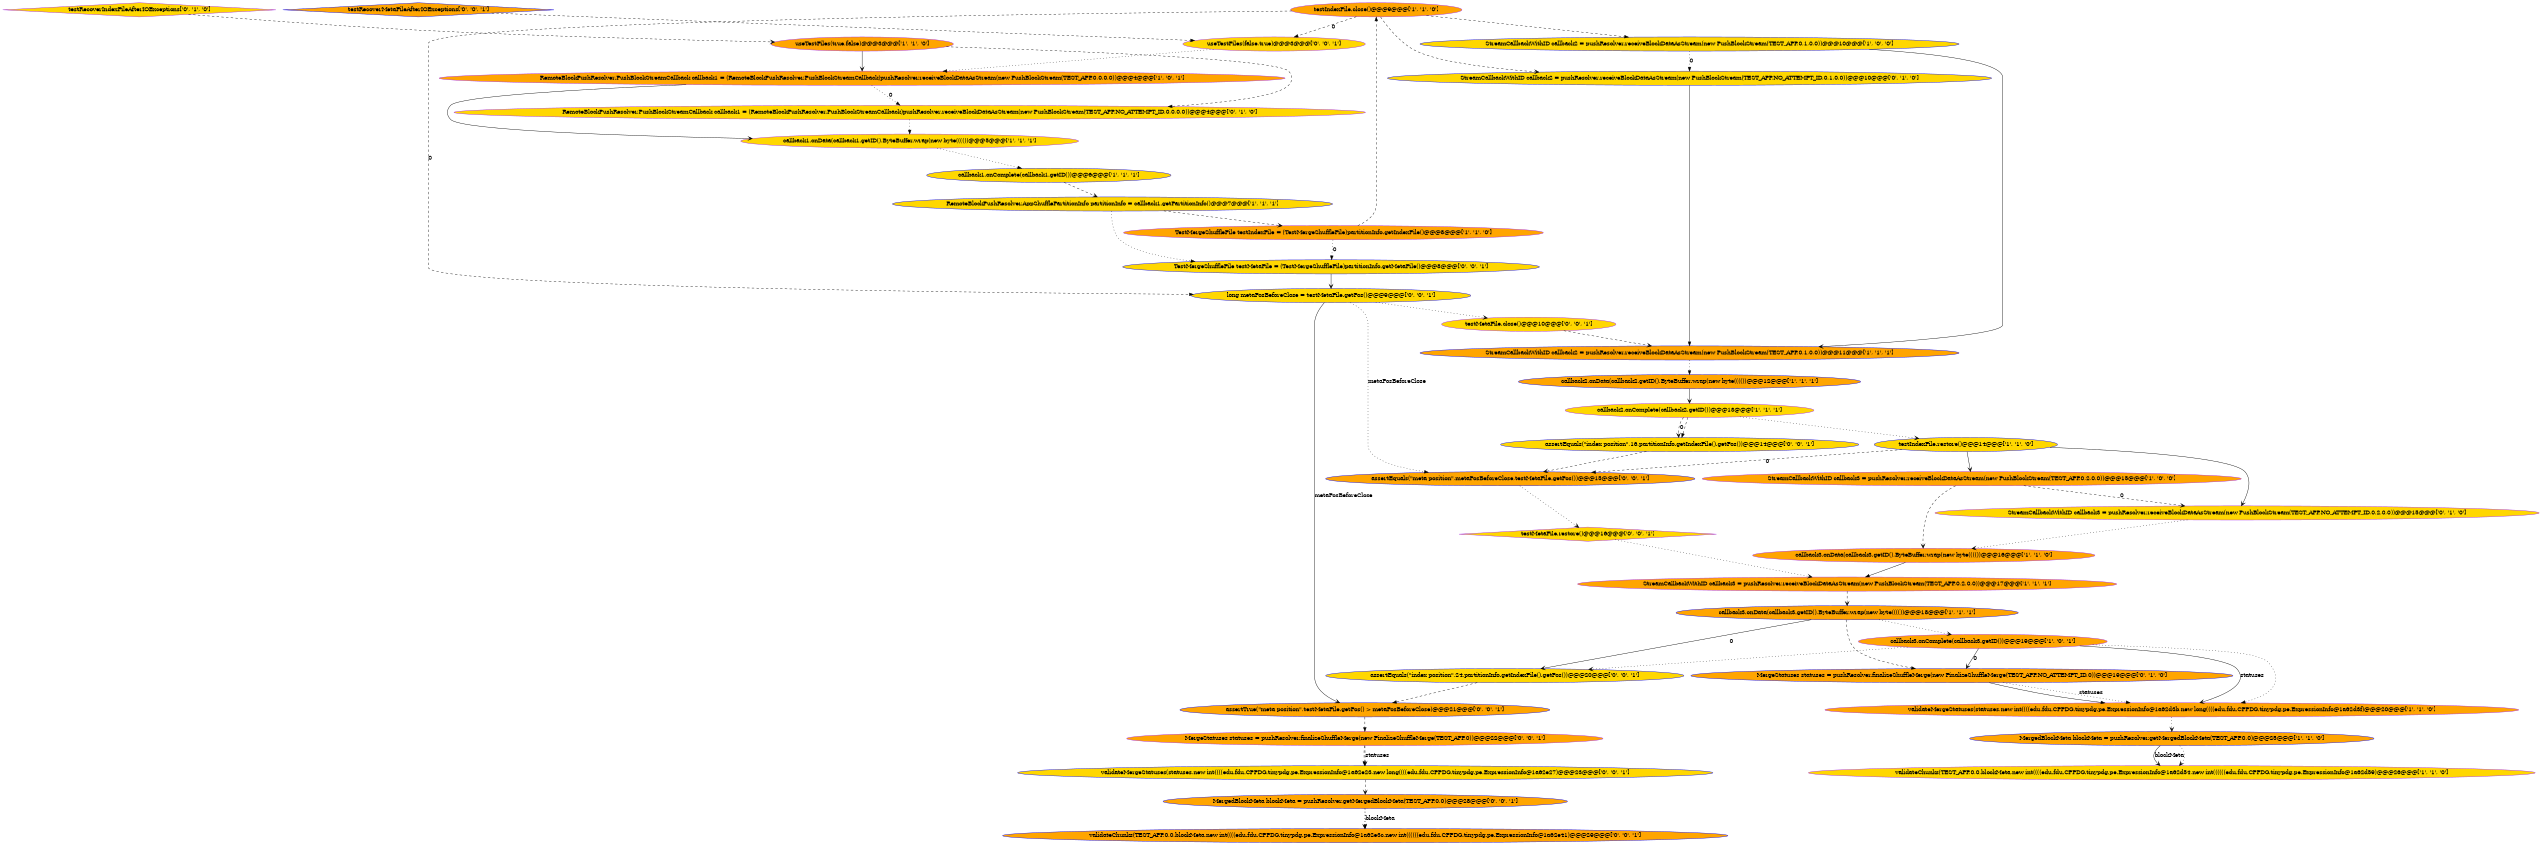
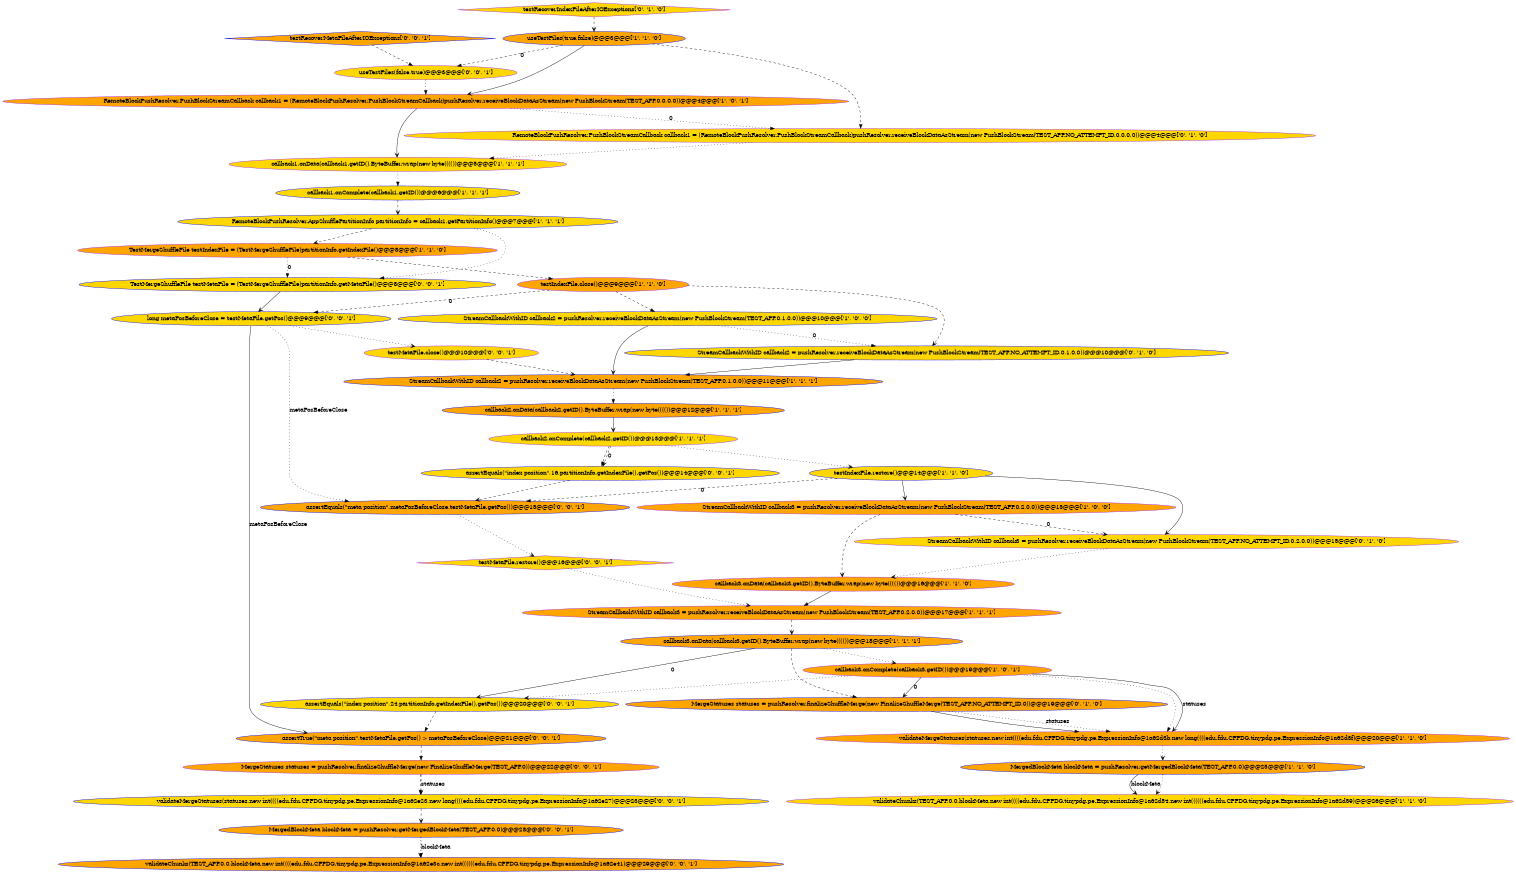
(1327, 26) -> (512, 55)
(862, 44) -> (594, 39)
